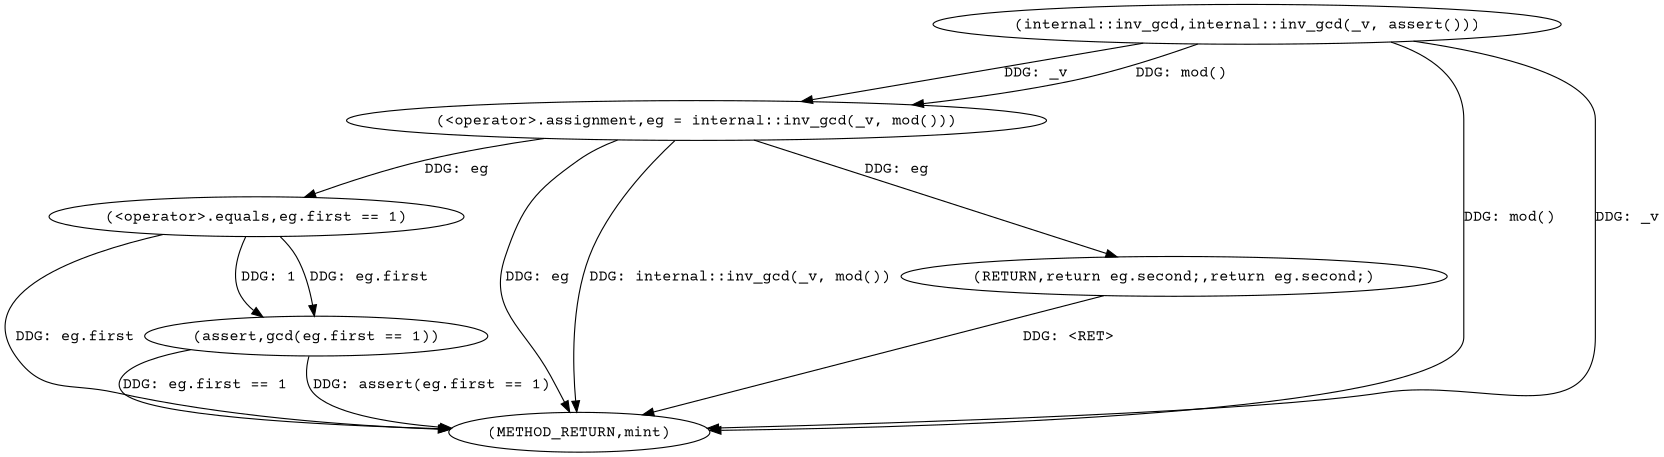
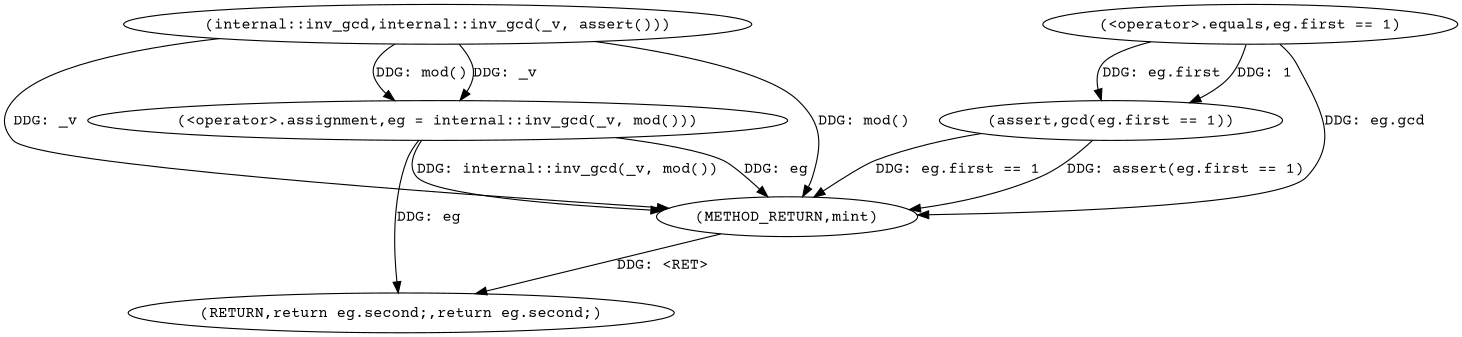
(428, 160) -> none
(75, 336) -> (1375, 121)
(879, 354) -> (604, 262)
